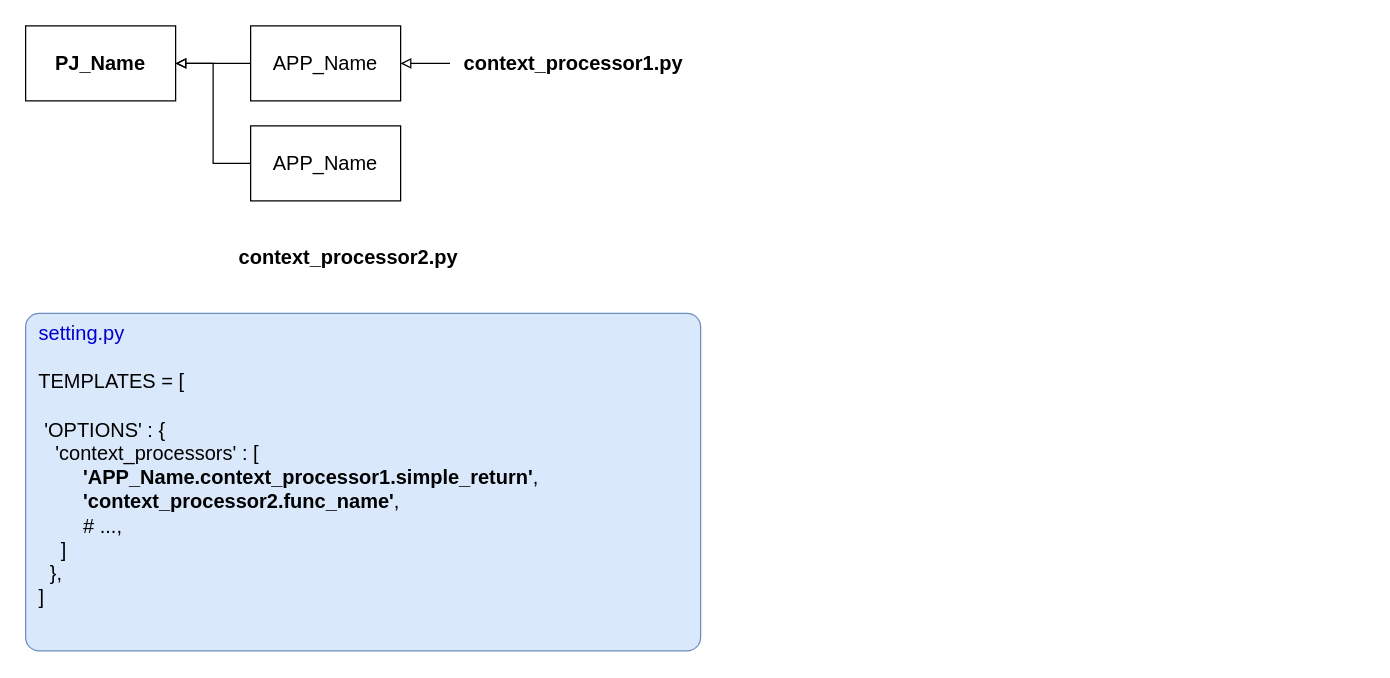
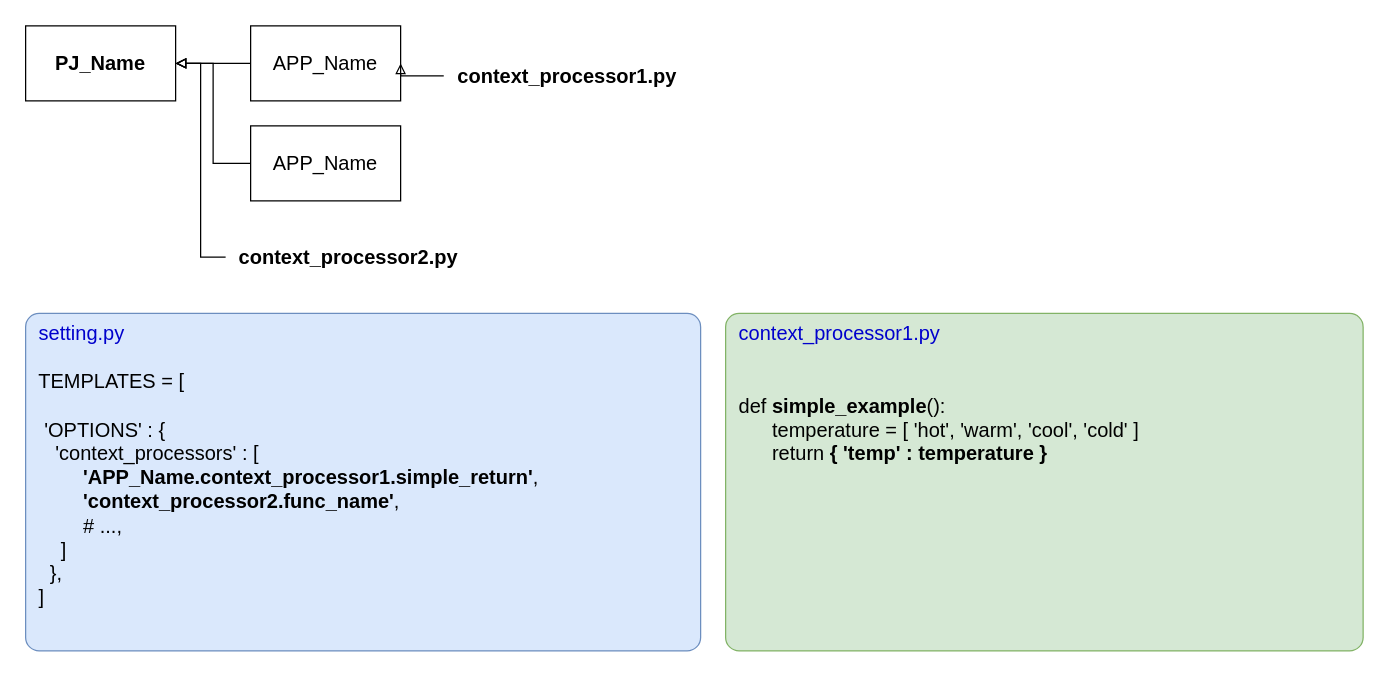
(569, 63) -> (563, 76)
none -> (201, 174)
none -> (1044, 482)
